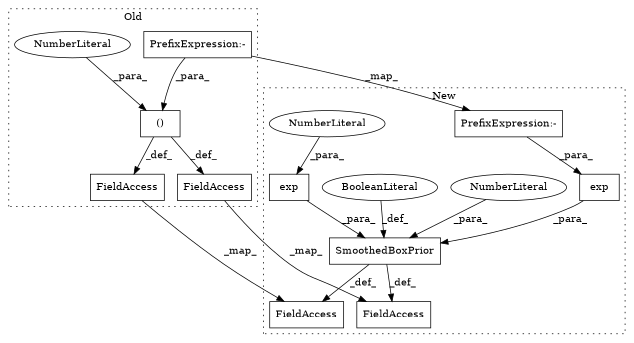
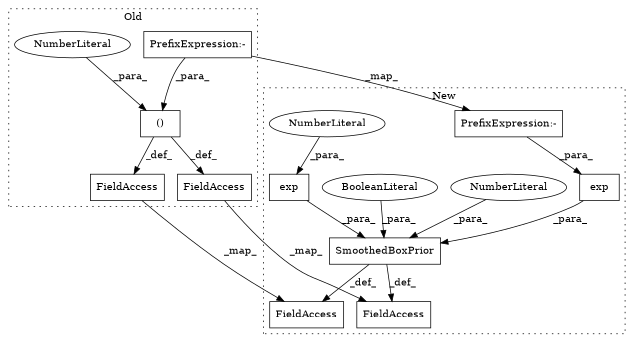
(396, 219) -> (399, 219)
